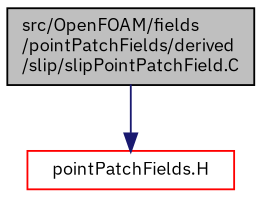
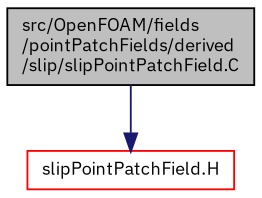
(131, 170) -> (131, 170)
